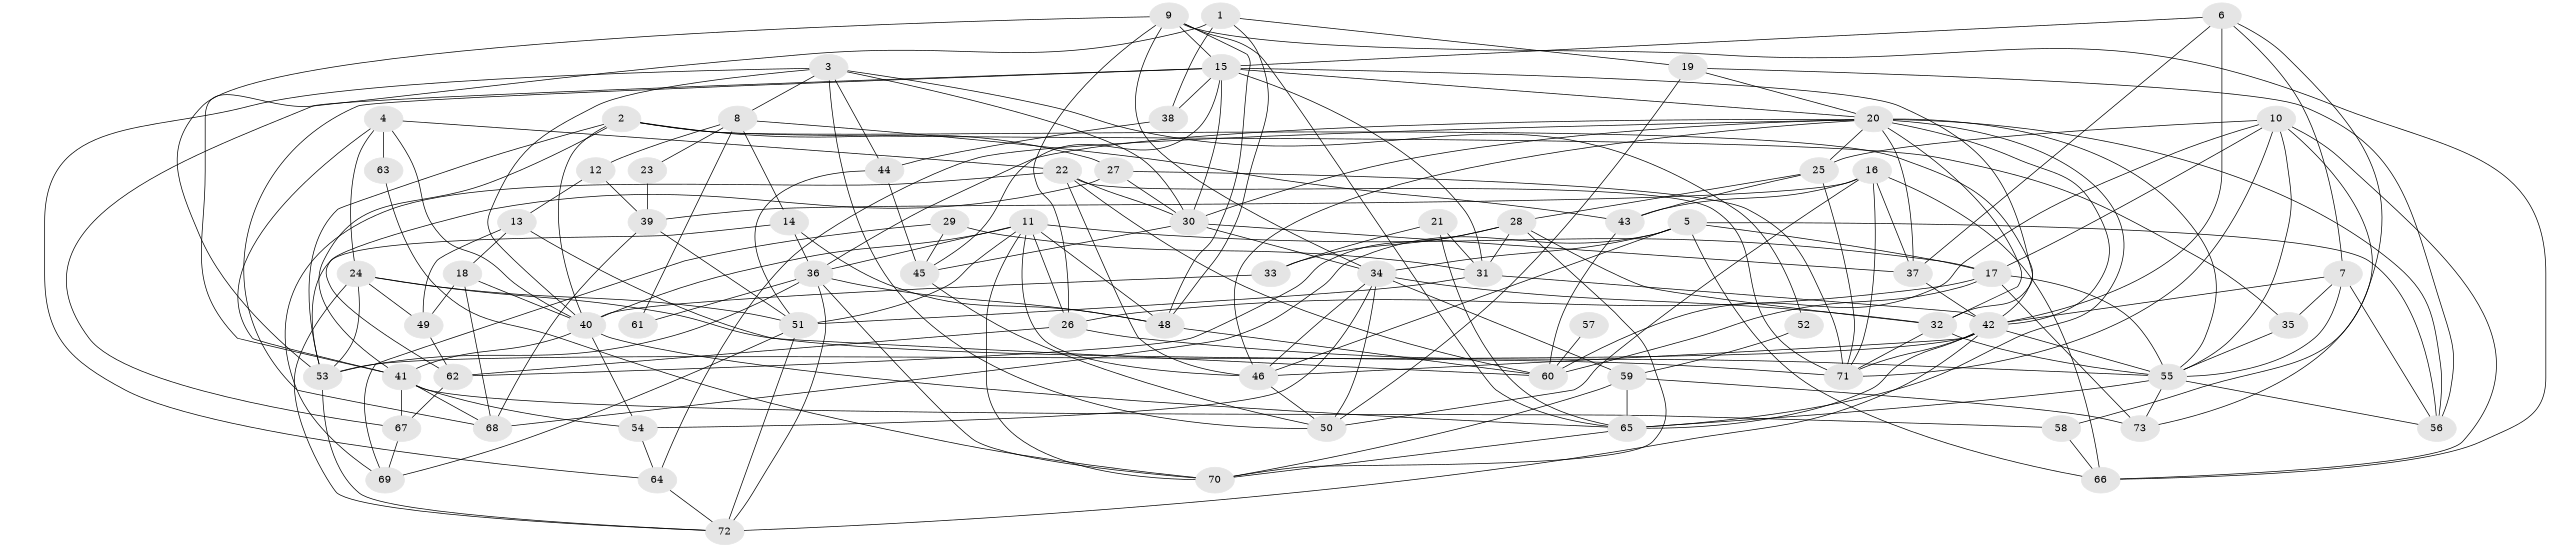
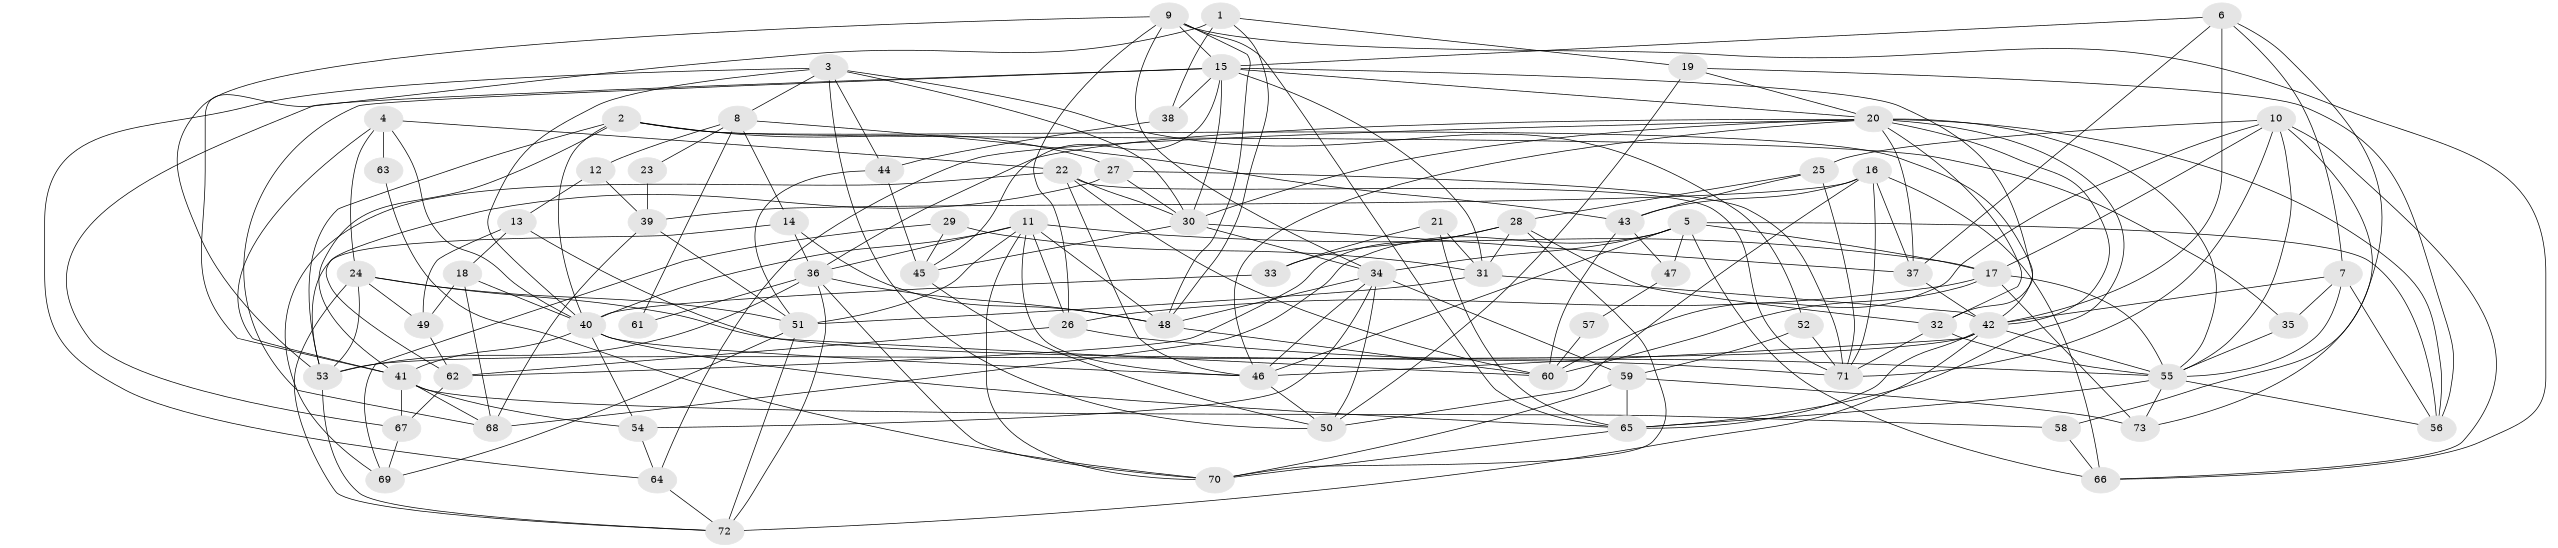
(1847, 144) -> none
none -> (1671, 274)
(1644, 301) -> (1227, 310)
(1911, 353) -> (1827, 355)
none -> (951, 363)
